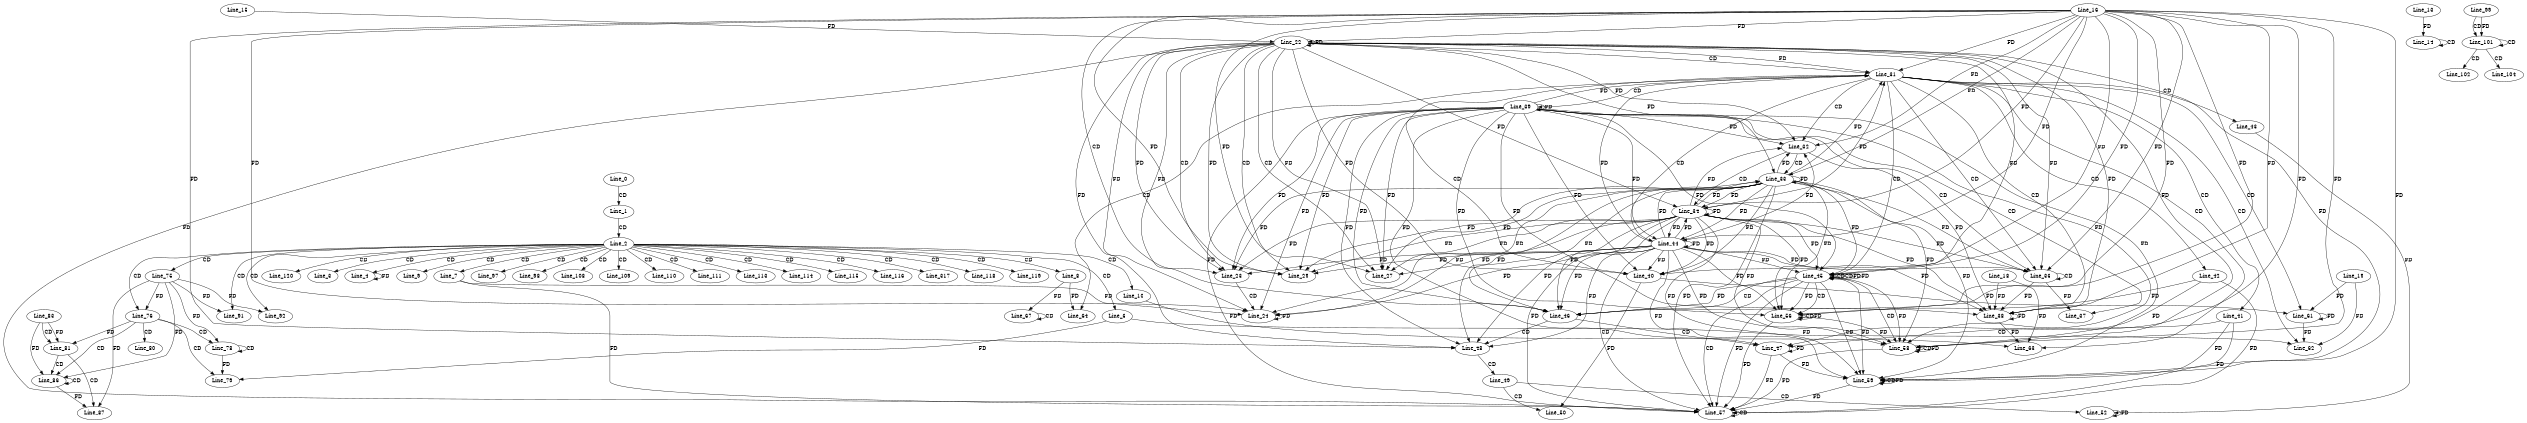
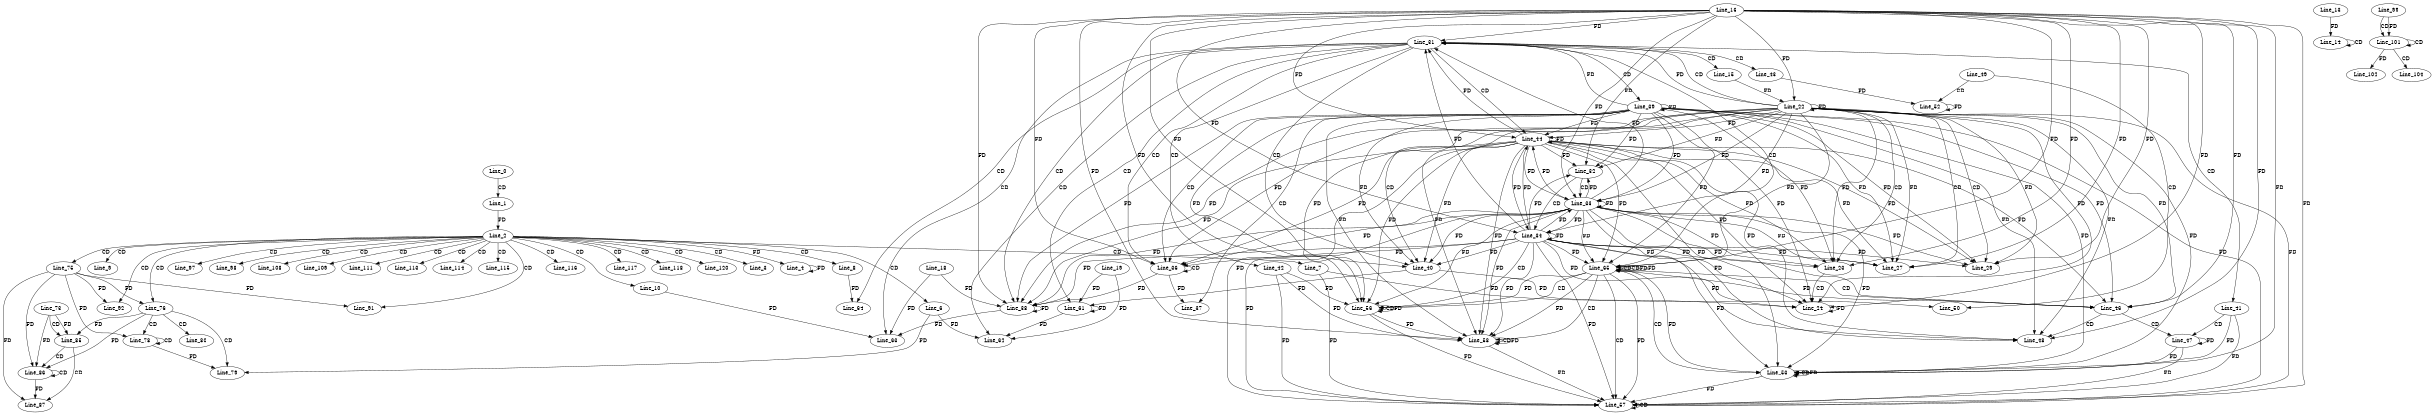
(2476, 59) -> (2383, 59)
(1833, 102) -> (1580, 47)
none -> (1695, 126)
none -> (1460, 134)
(1096, 147) -> (2074, 139)
(1349, 163) -> (1390, 188)
(1924, 199) -> (1292, 229)
(623, 228) -> (502, 220)
(1629, 243) -> none
(451, 260) -> (757, 252)
(1804, 260) -> (1522, 268)
(664, 276) -> none
(938, 276) -> (626, 268)
(1029, 276) -> none
(1813, 276) -> (1599, 268)
(2246, 287) -> (2303, 263)
(1462, 296) -> (1661, 171)
(44, 316) -> (51, 309)
(1022, 316) -> none
(1606, 332) -> (1240, 268)
(61, 349) -> (72, 341)
(101, 349) -> (115, 341)
(1485, 363) -> none
(1863, 381) -> (1777, 373)
